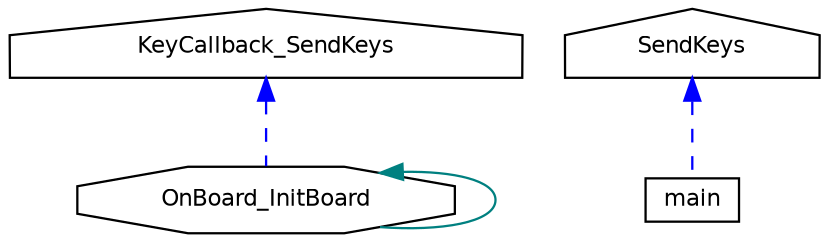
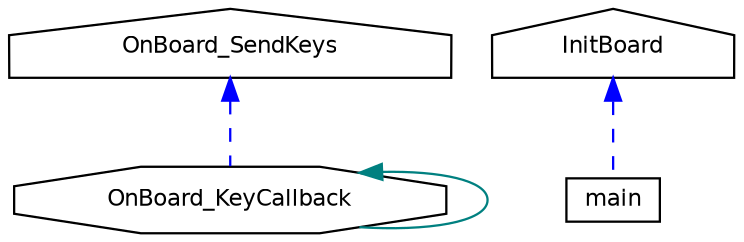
(266, 47) -> (230, 47)
(692, 47) -> (613, 47)
(266, 200) -> (230, 200)
